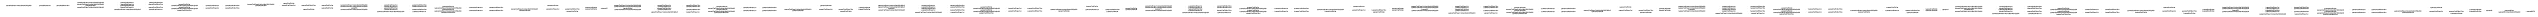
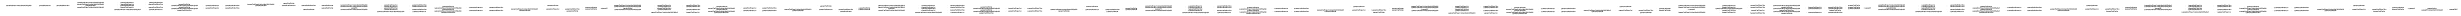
(1864, 12) -> none
